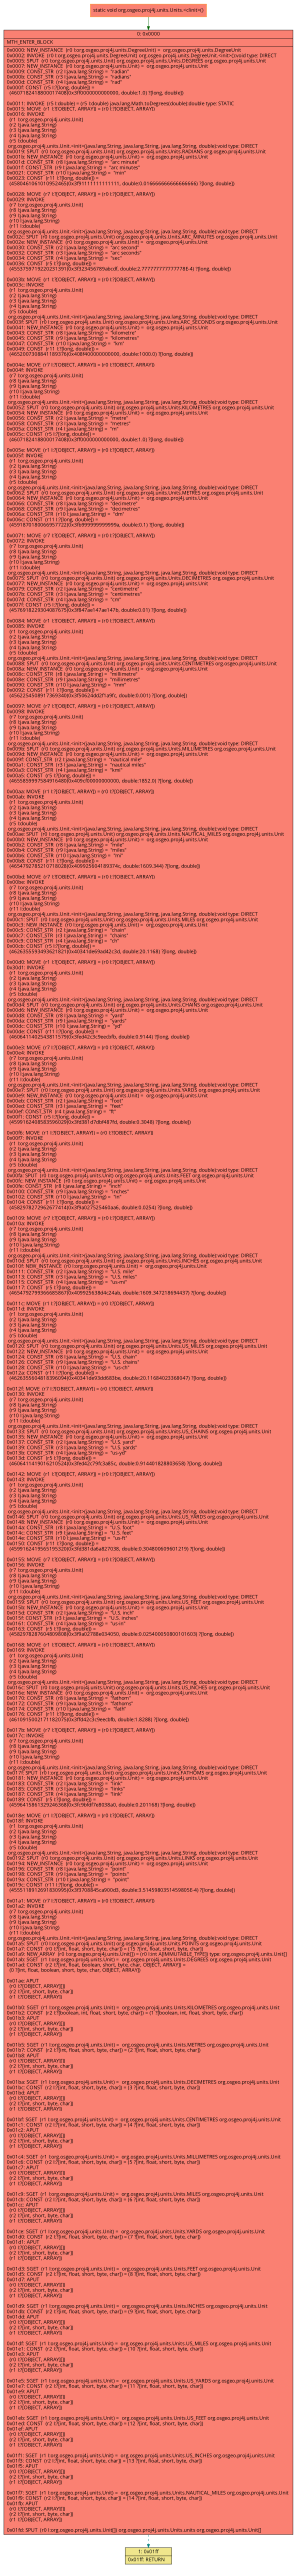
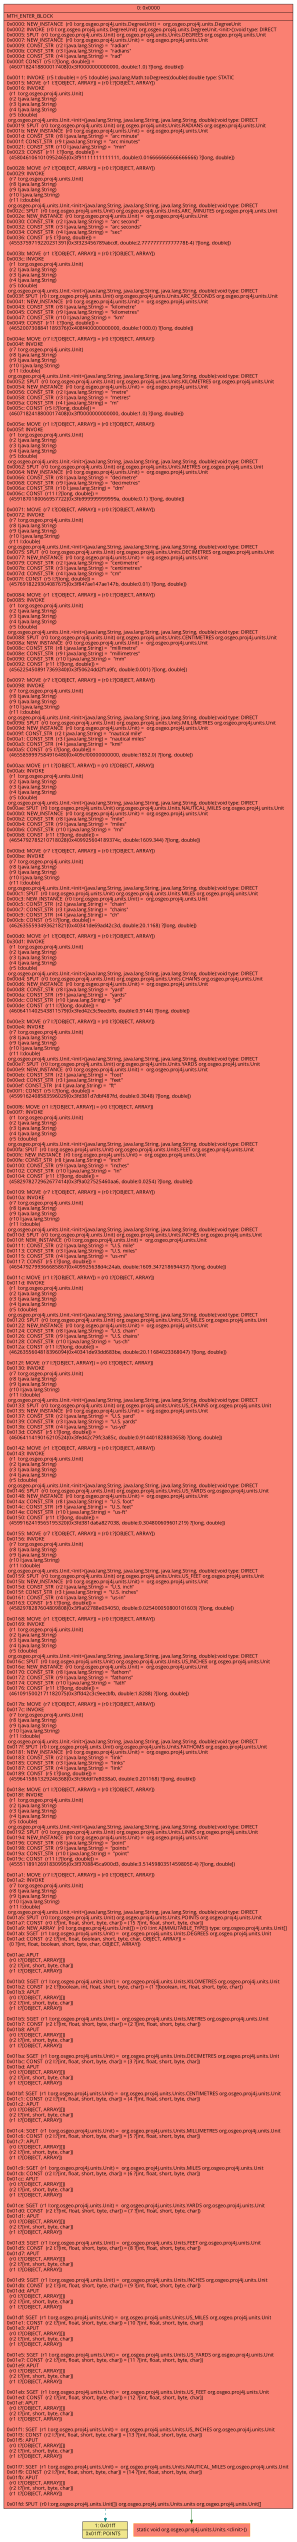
(148, 22) -> (191, 2514)
(148, 2560) -> (105, 2534)
